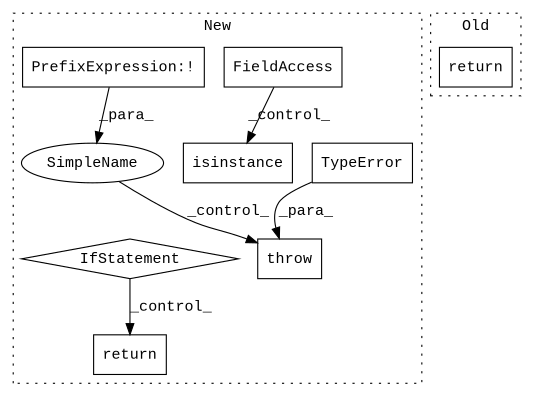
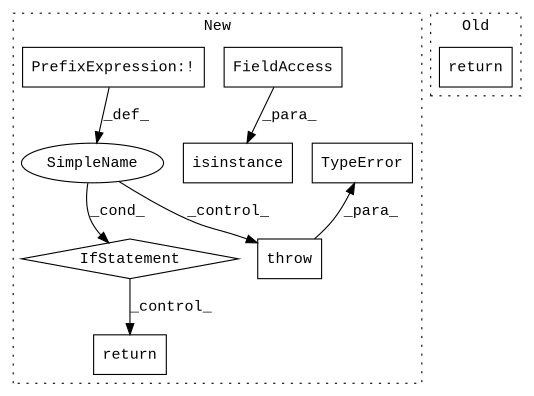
(127, 115) -> (127, 115)
(290, 115) -> (290, 115)
(283, 198) -> (335, 218)
none -> (88, 211)
